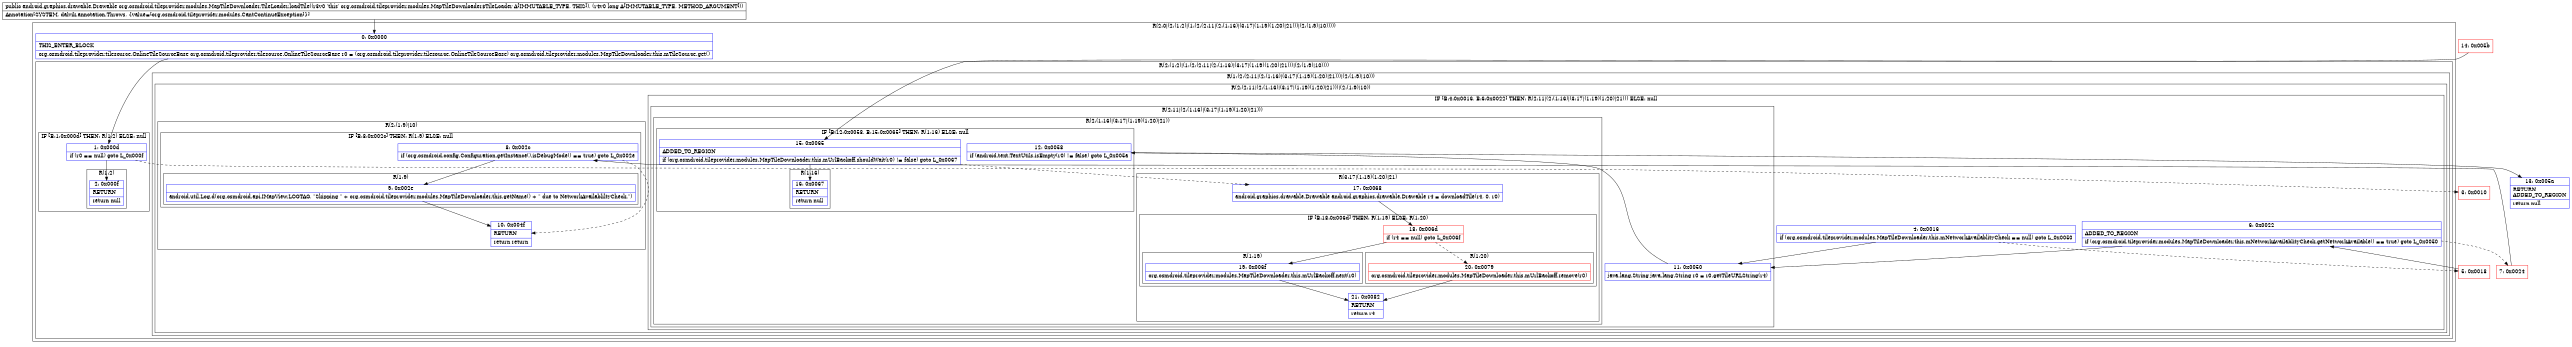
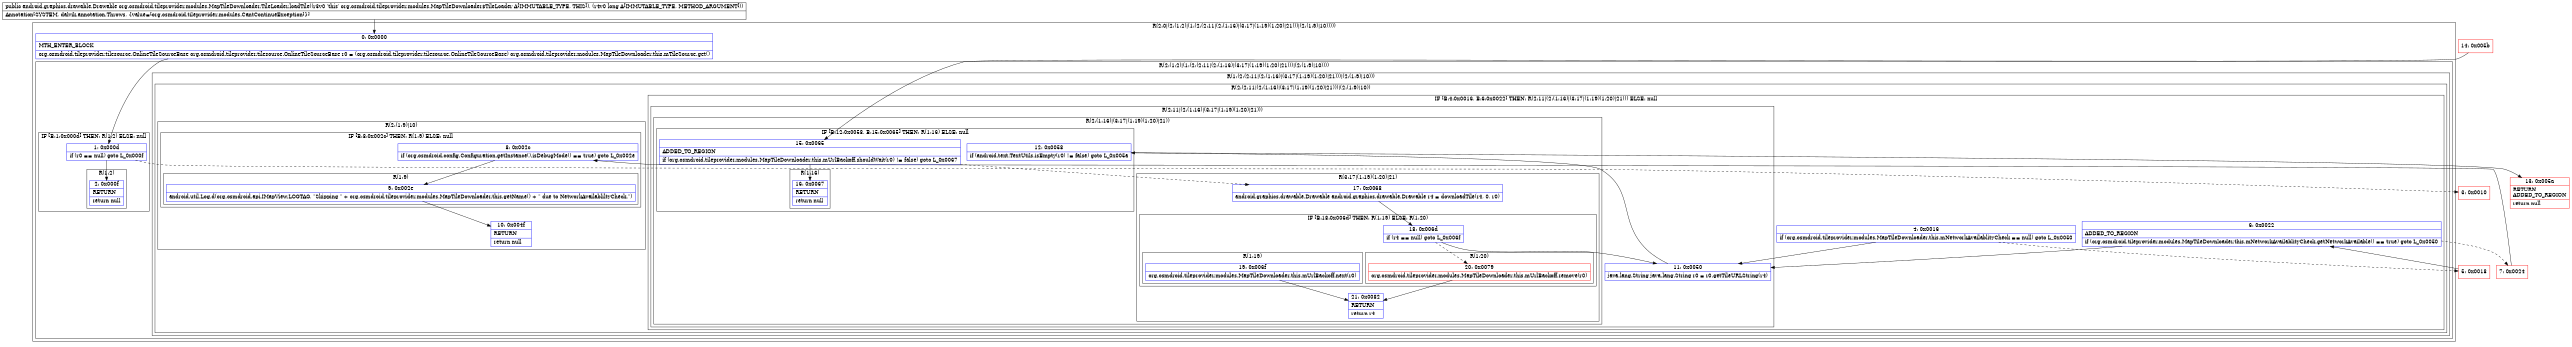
(66, 46) -> (66, 46)
(2540, 193) -> (2540, 193)
(621, 221) -> none
(1423, 234) -> (1423, 234)
(511, 242) -> (508, 242)
(1330, 255) -> (1547, 252)
